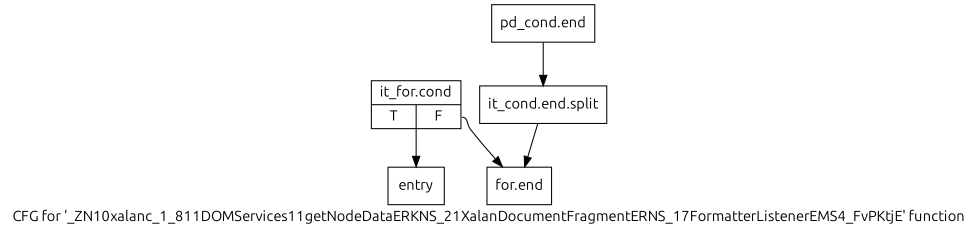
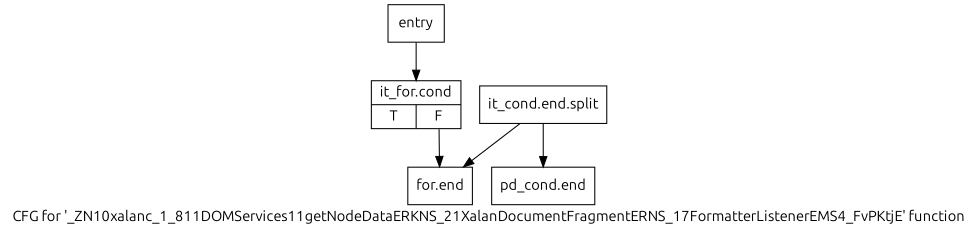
(543, 59) -> (543, 140)
(416, 143) -> (416, 56)
